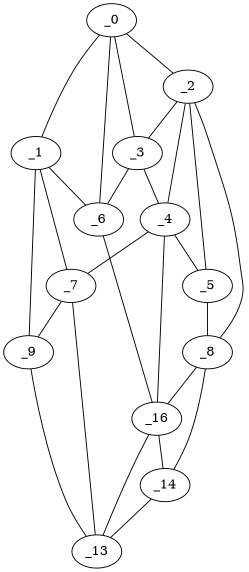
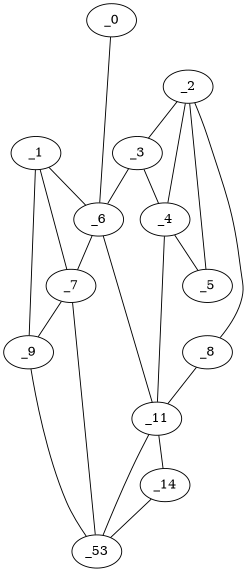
(150, 54) -> none
(66, 83) -> none
(124, 87) -> none
(118, 253) -> (85, 253)
(208, 319) -> none
(157, 419) -> (157, 419)
(195, 421) -> none
(97, 551) -> (97, 551)
